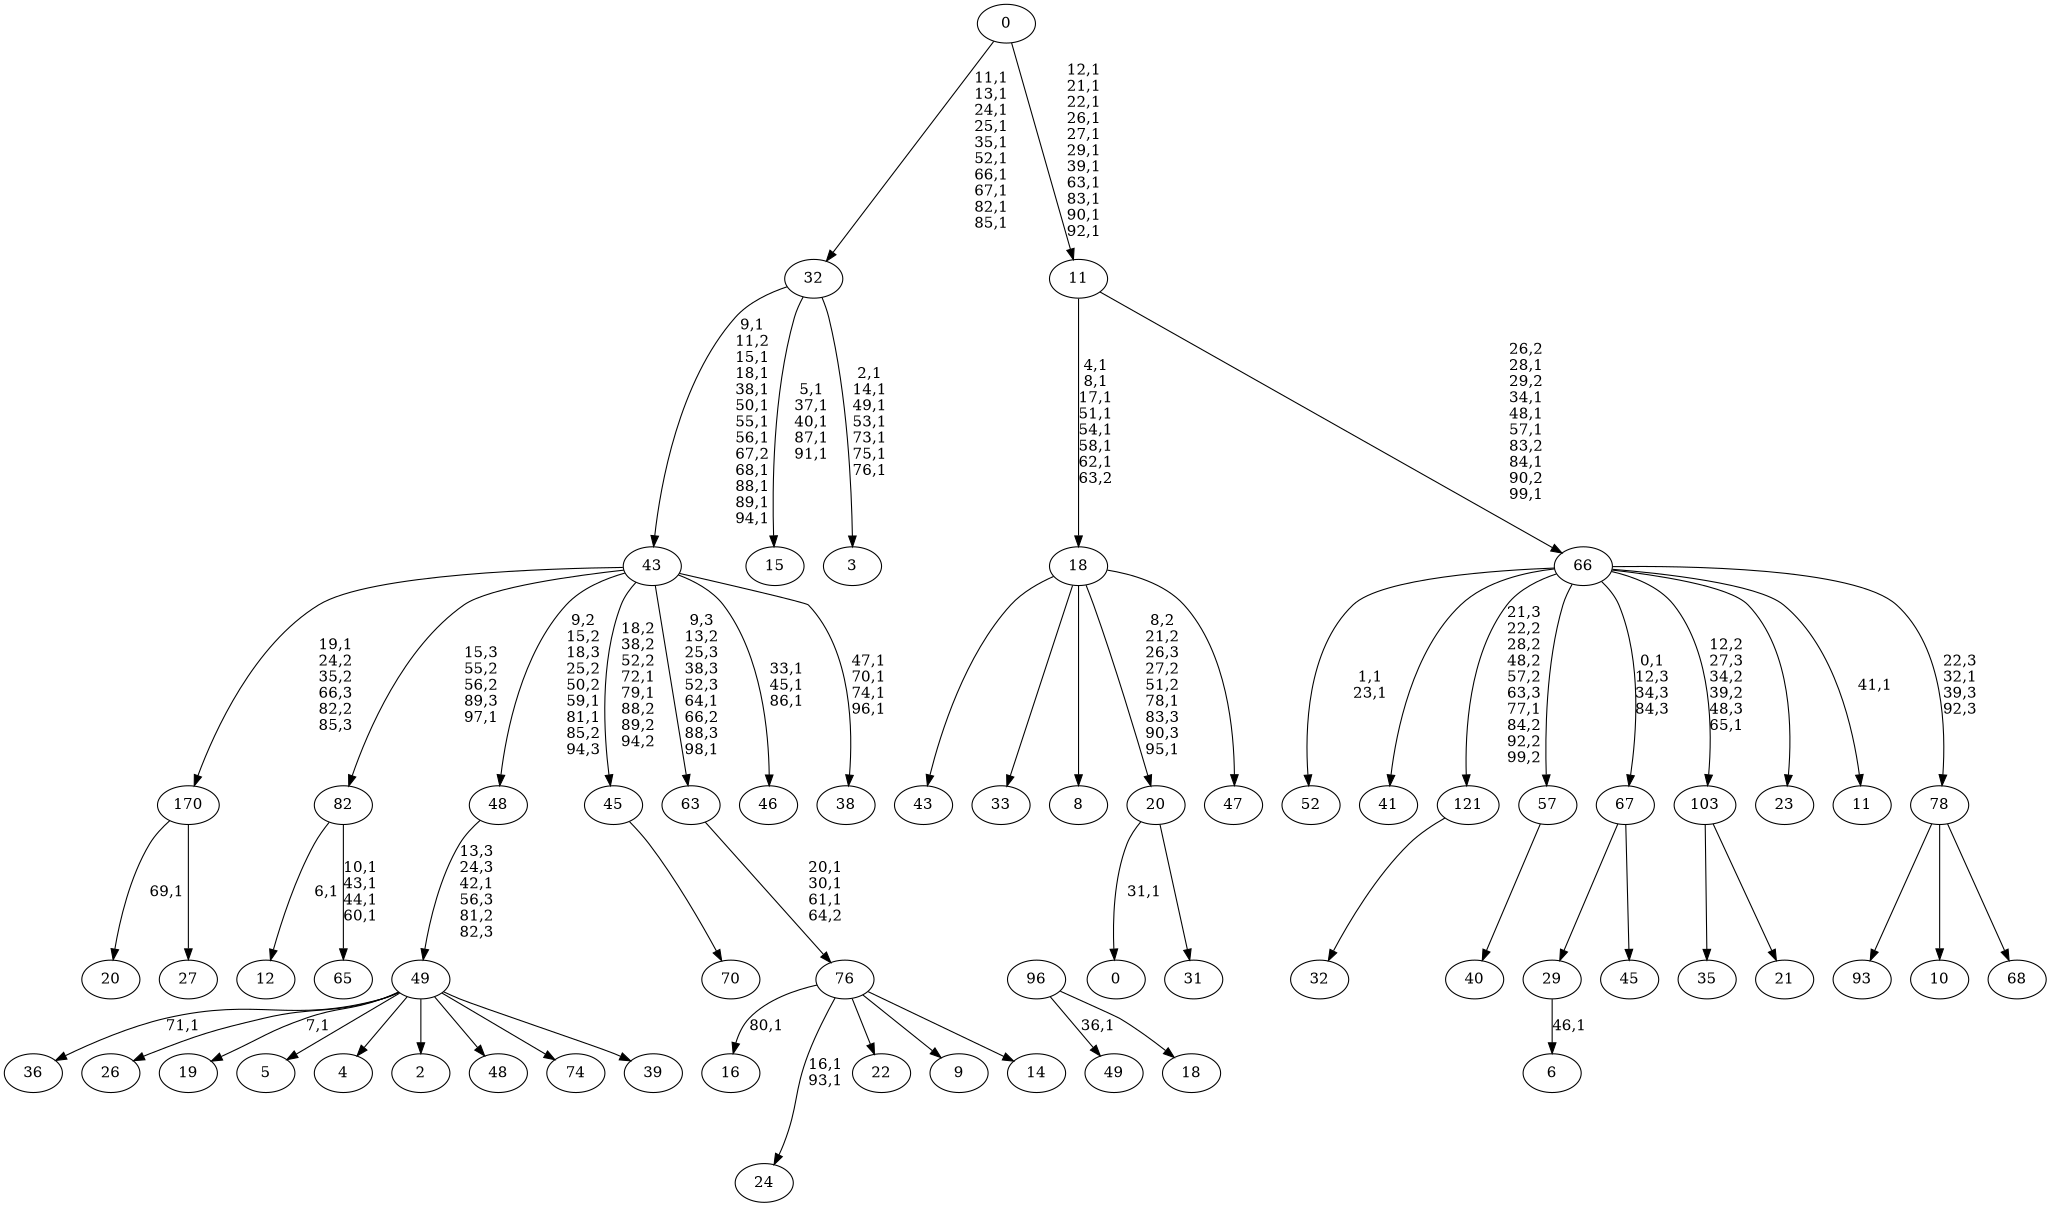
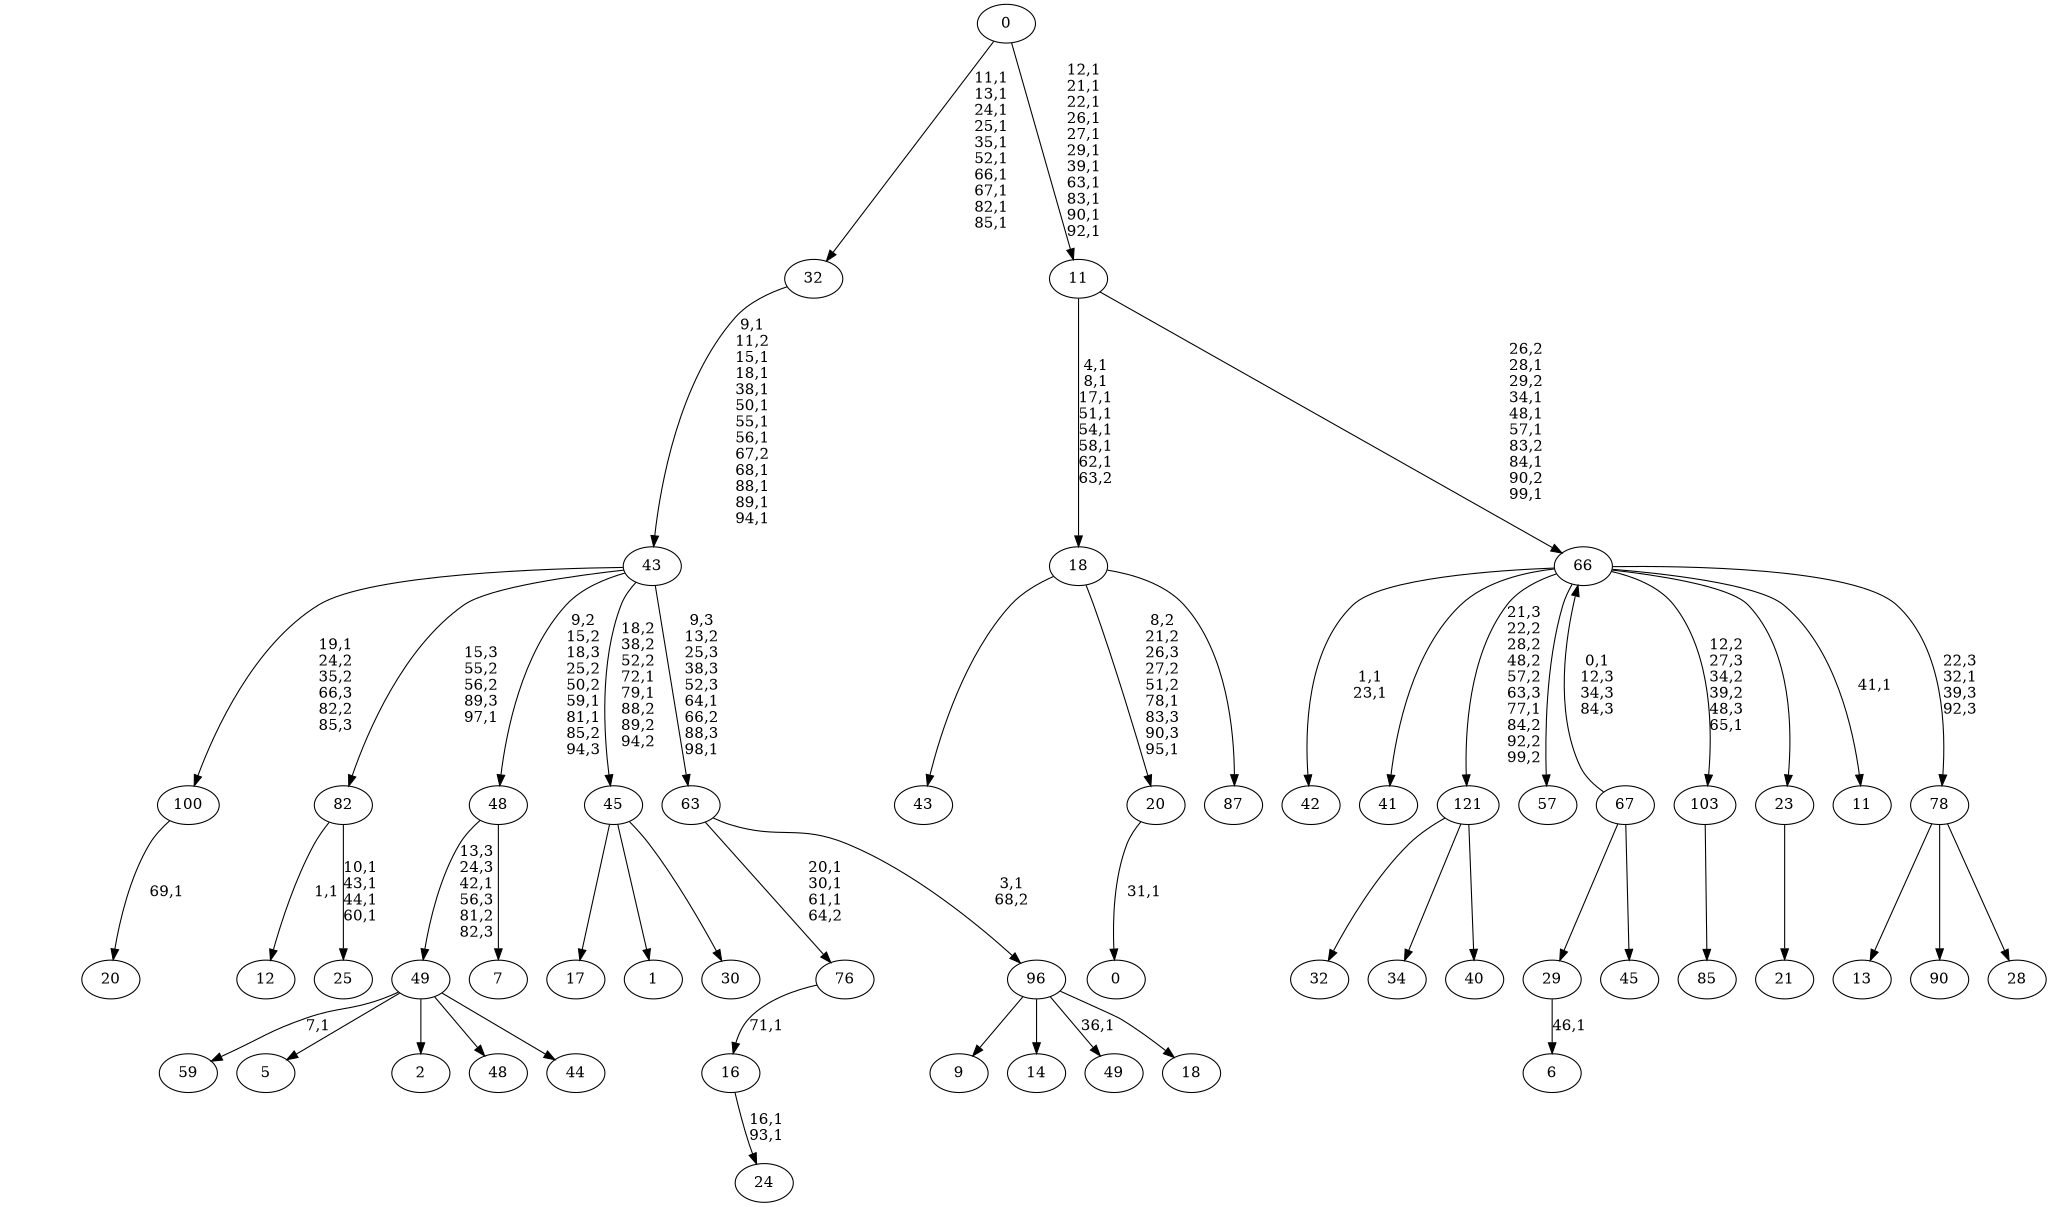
(775, 566) -> none
(852, 566) -> none
(1635, 674) -> (1565, 699)
(188, 805) -> (188, 805)
(769, 805) -> none
(846, 805) -> none
(1001, 805) -> none
(1079, 805) -> none
(1234, 805) -> (1234, 805)
(1311, 805) -> (1311, 805)
none -> (876, 857)
(1513, 887) -> (1471, 887)
(1743, 887) -> (1785, 887)
(327, 892) -> (327, 892)
(188, 980) -> none
(343, 980) -> (343, 980)
none -> (498, 980)
none -> (576, 980)
none -> (653, 980)
(731, 980) -> (731, 980)
(1194, 980) -> none
none -> (1397, 980)
(1707, 980) -> (1707, 980)
(1862, 980) -> (1862, 980)
(1940, 980) -> (1940, 980)
(2017, 980) -> (2017, 980)
(898, 1023) -> (1001, 1022)
(936, 1024) -> (1037, 1021)
(766, 1026) -> (766, 1026)
(33, 1073) -> none
(111, 1073) -> none
(188, 1073) -> (188, 1073)
(343, 1073) -> none
(576, 1073) -> (576, 1073)
(653, 1073) -> none
(882, 1073) -> none
(802, 1074) -> (743, 1123)
